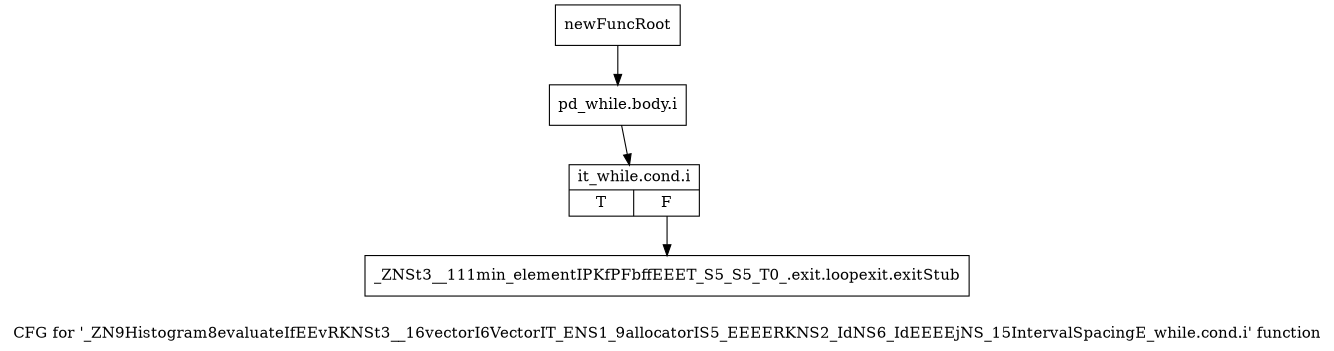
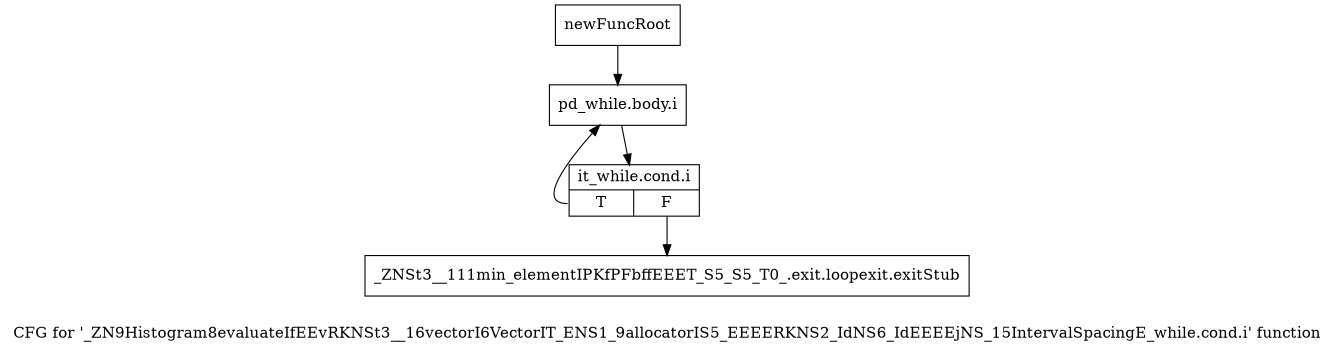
none -> (564, 169)
